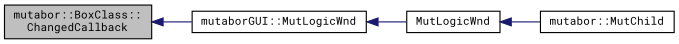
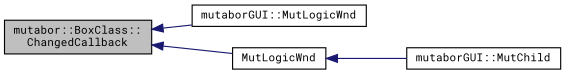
(392, 22) -> (198, 50)
(607, 22) -> (484, 58)
